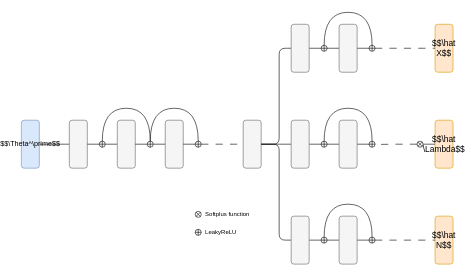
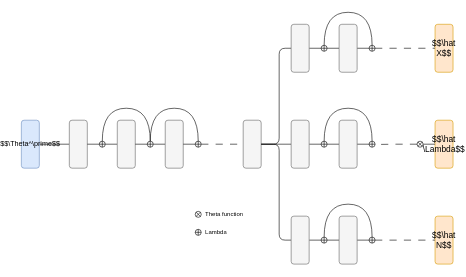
(230, 215) -> (230, 215)
(224, 233) -> (218, 233)
